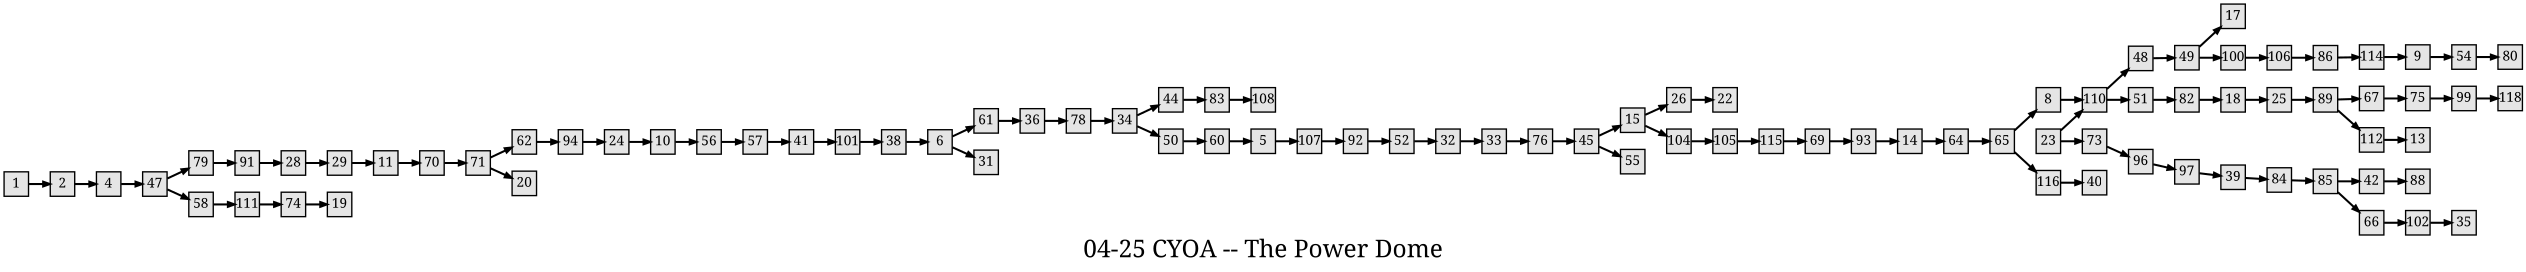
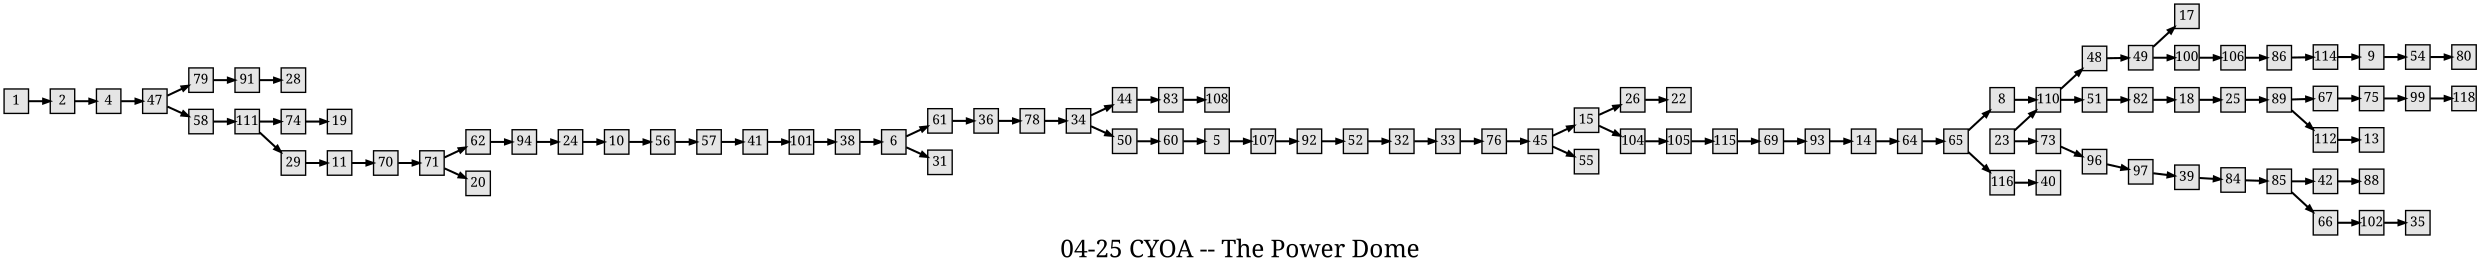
(313, 163) -> (268, 140)
